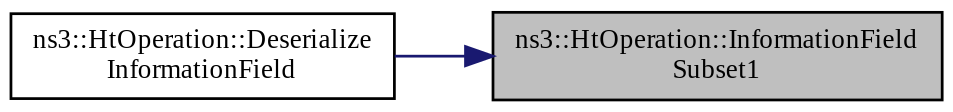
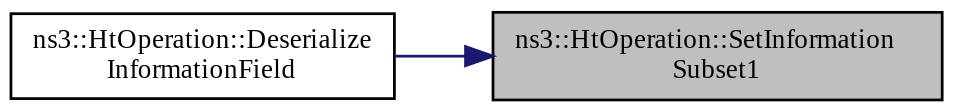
(718, 56) -> (718, 56)
